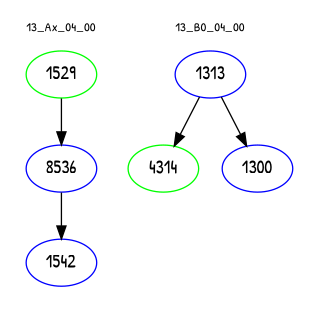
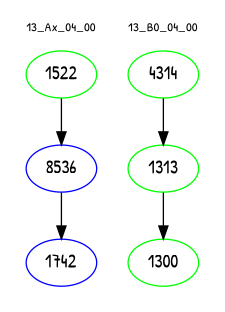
(61, 74) -> (61, 74)
(210, 74) -> (163, 169)
(190, 116) -> (163, 115)
(257, 169) -> (163, 263)
(61, 263) -> (61, 263)
